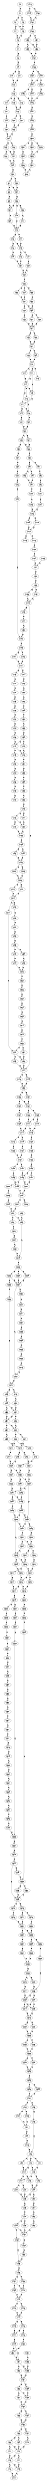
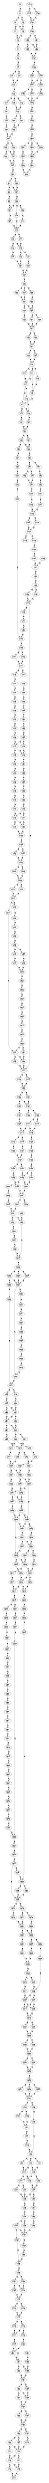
(25, 170) -> (23, 170)
(29, 388) -> (35, 386)
(24, 679) -> none
none -> (15, 809)
(28, 1119) -> none
none -> (20, 2089)
